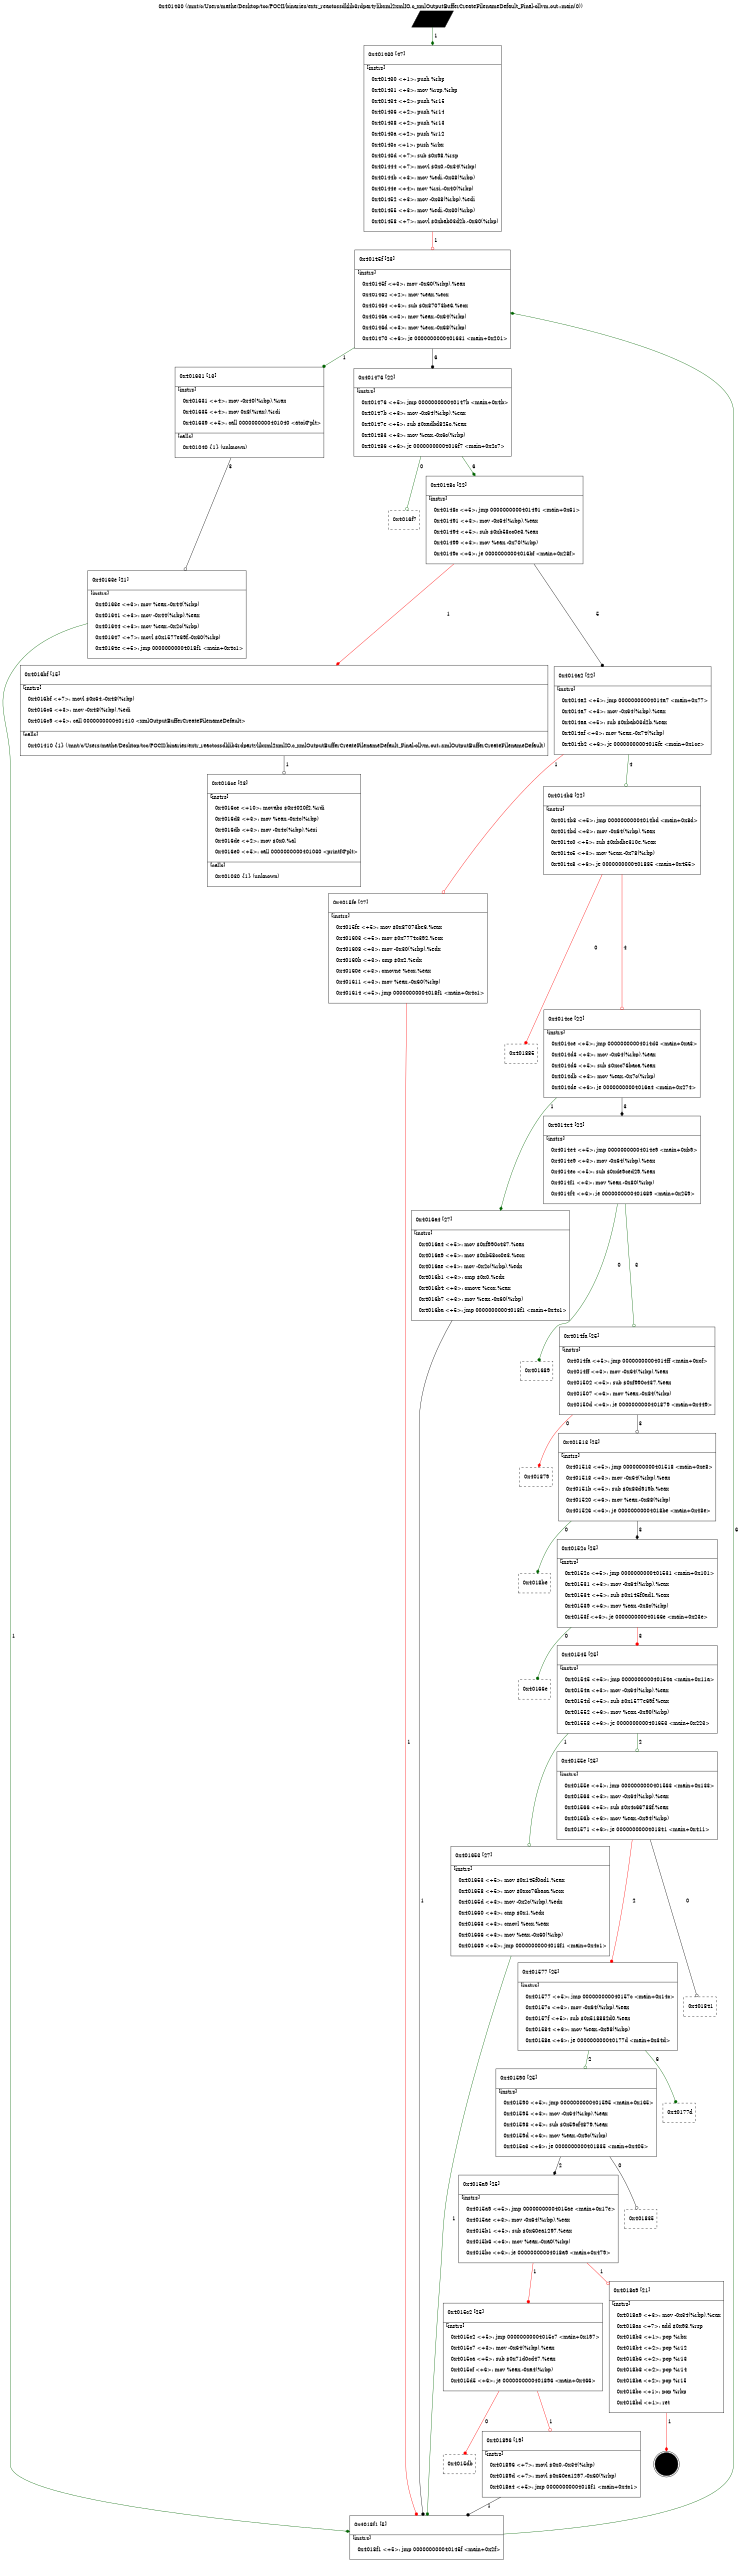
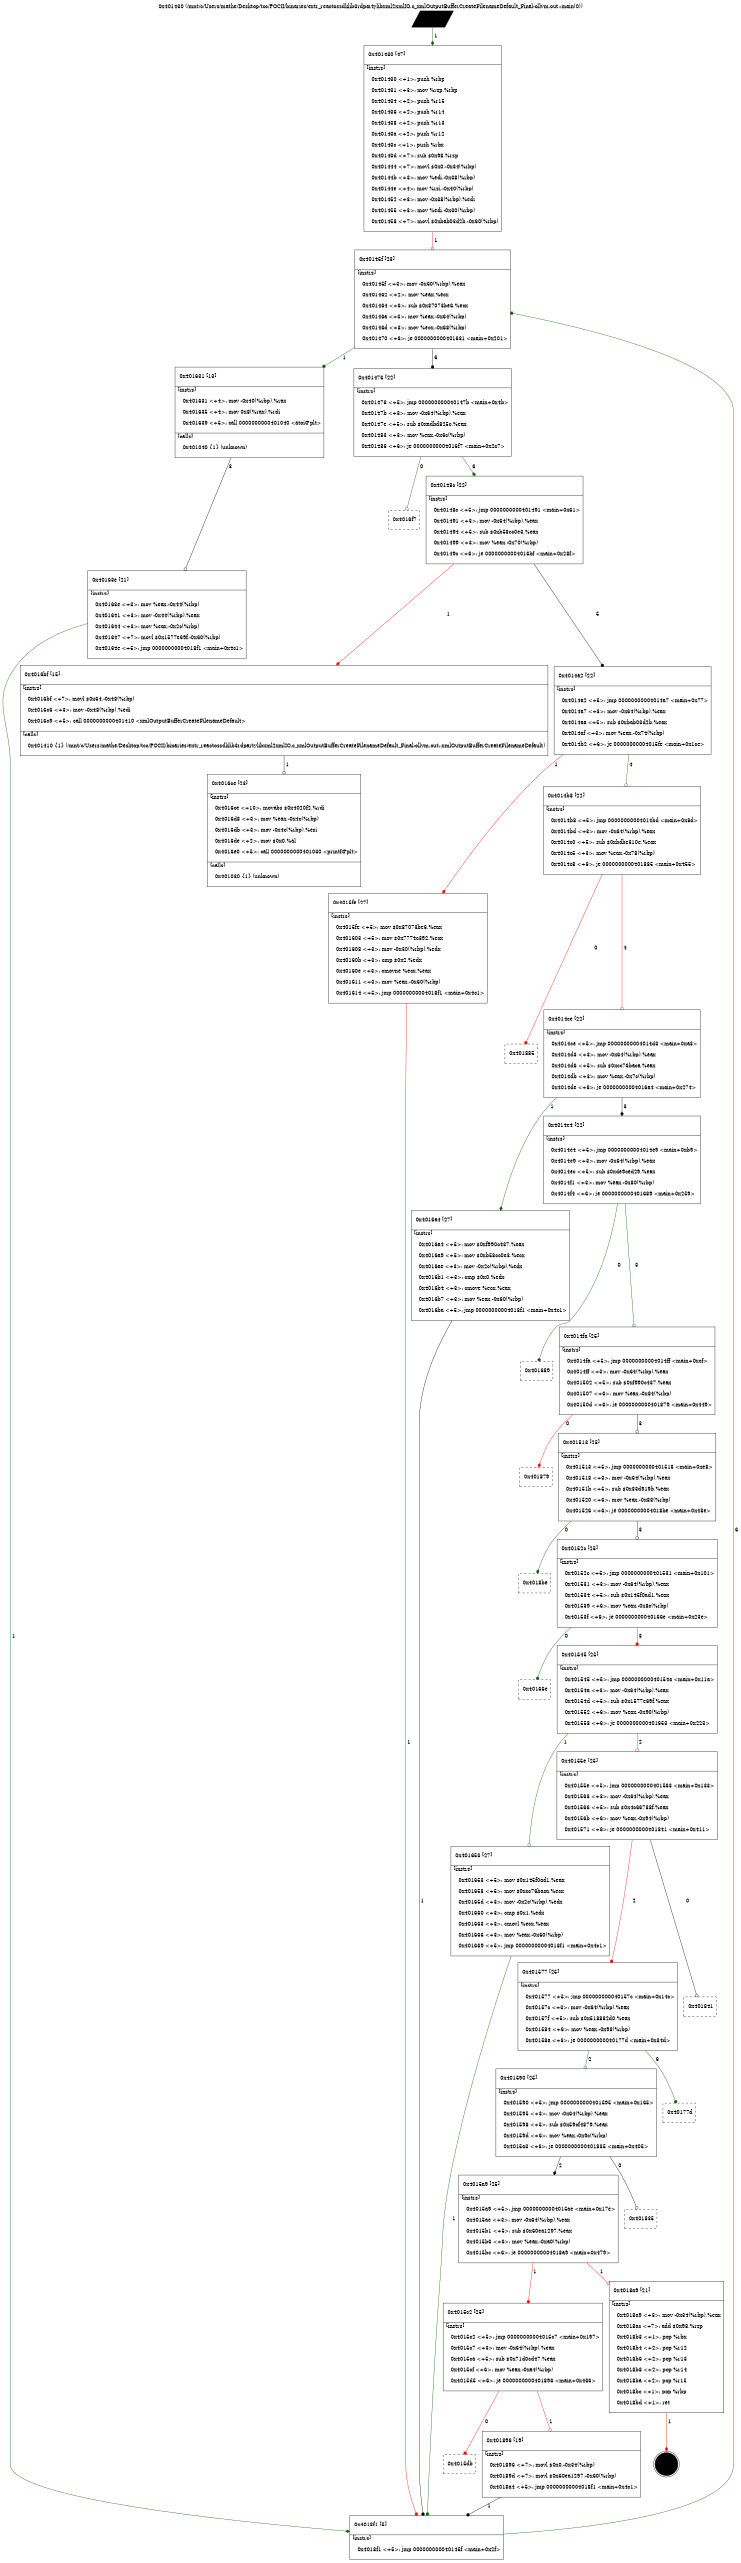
(499, 818) -> (499, 818)
(733, 1439) -> (733, 1439)
(637, 1528) -> (637, 1529)
(637, 1741) -> (637, 1741)
